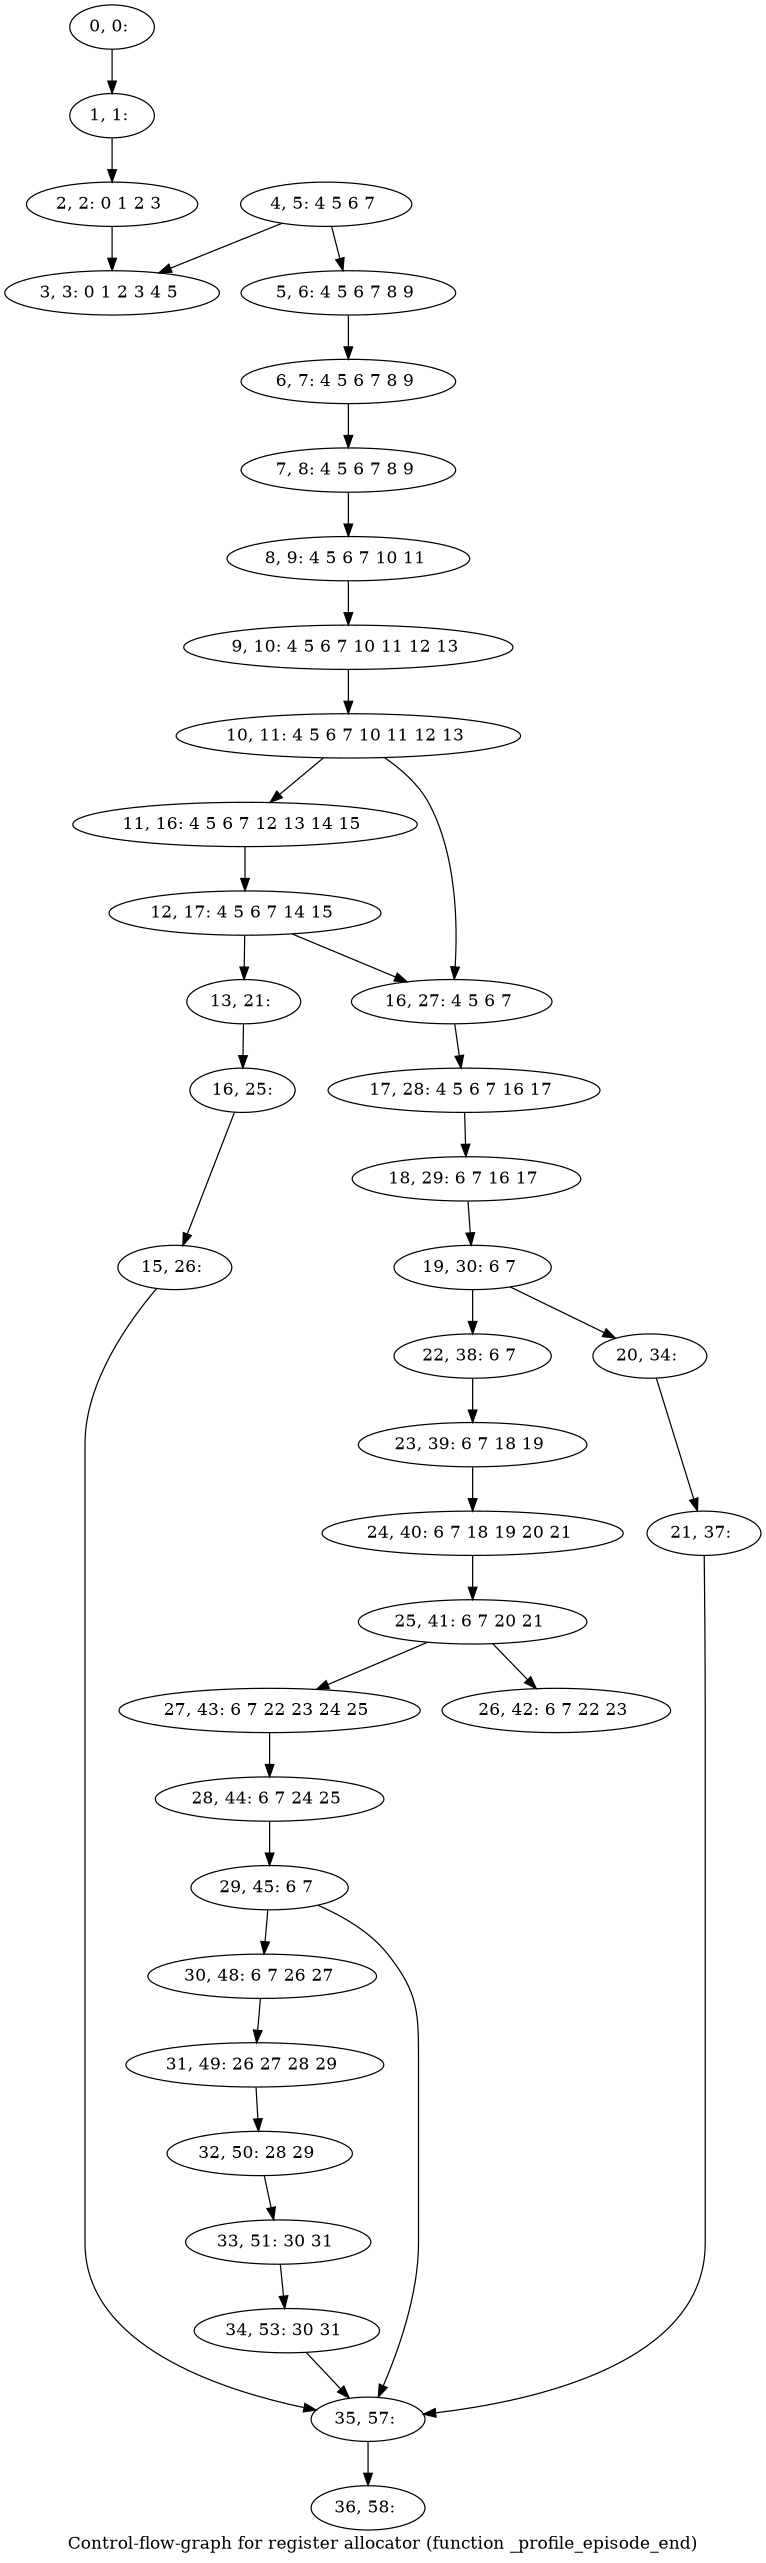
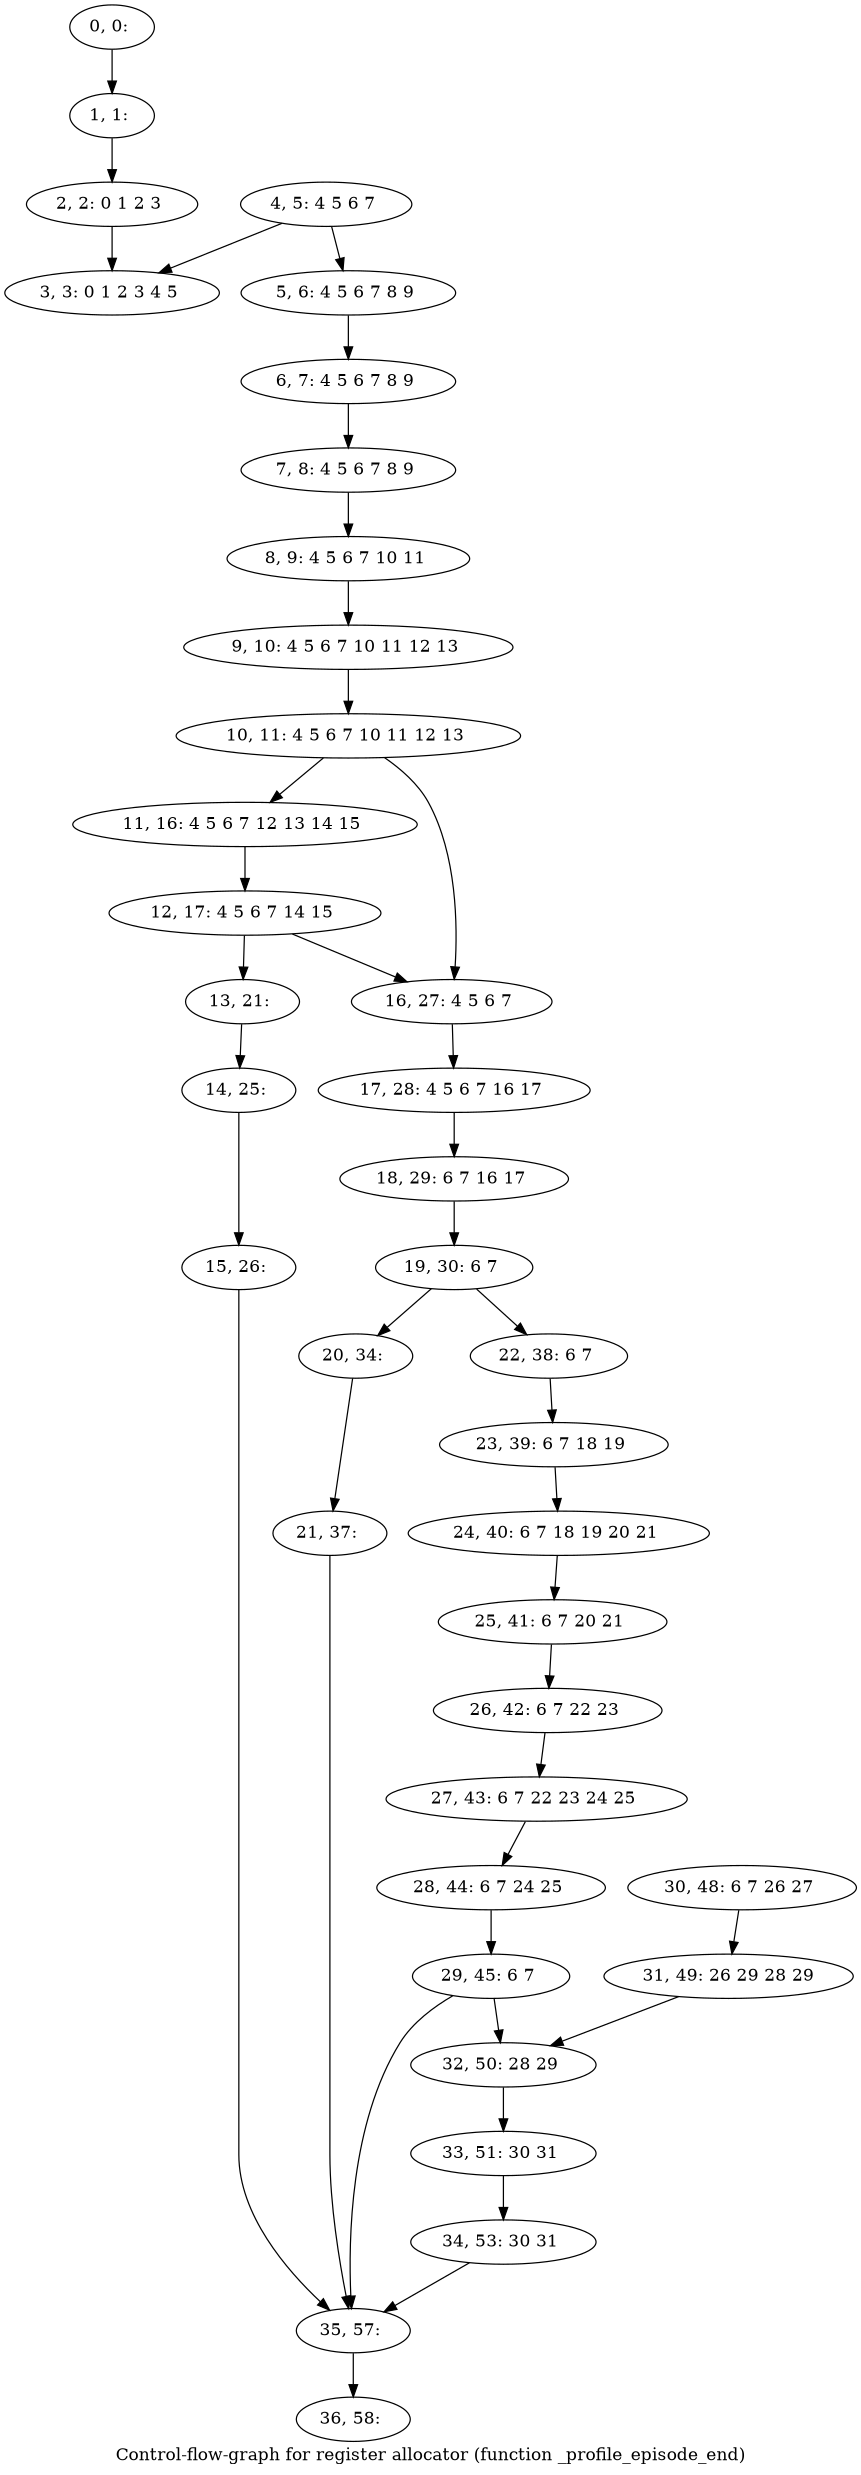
(243, 1090) -> (239, 1090)
(378, 1663) -> (543, 1749)
(266, 1926) -> (496, 2015)
(255, 2065) -> (729, 1976)
